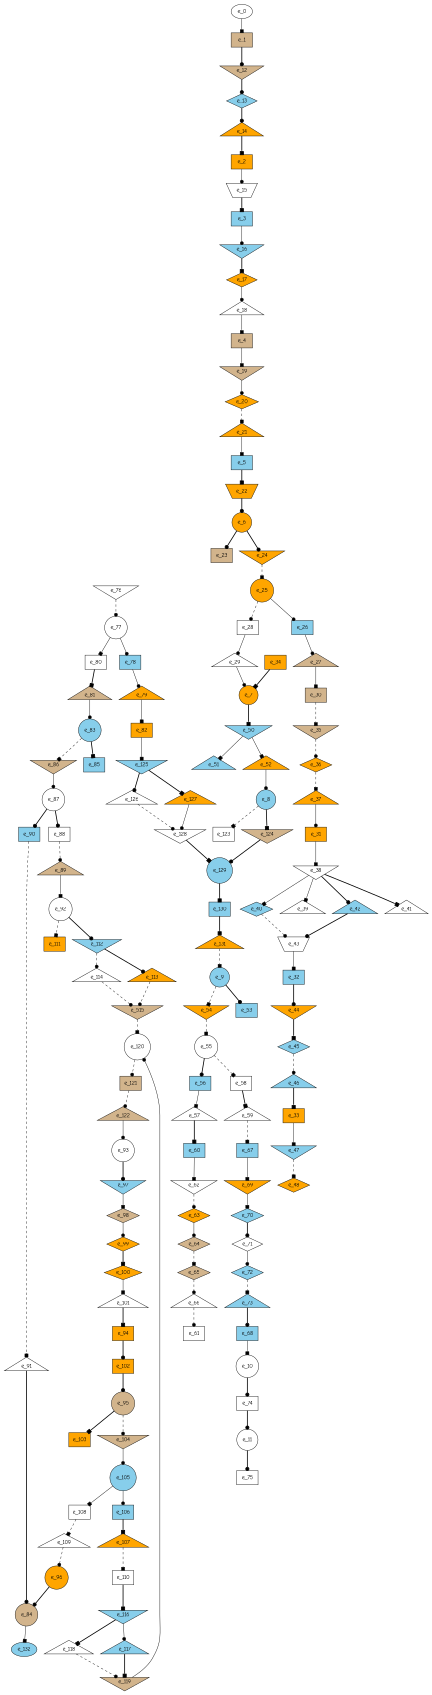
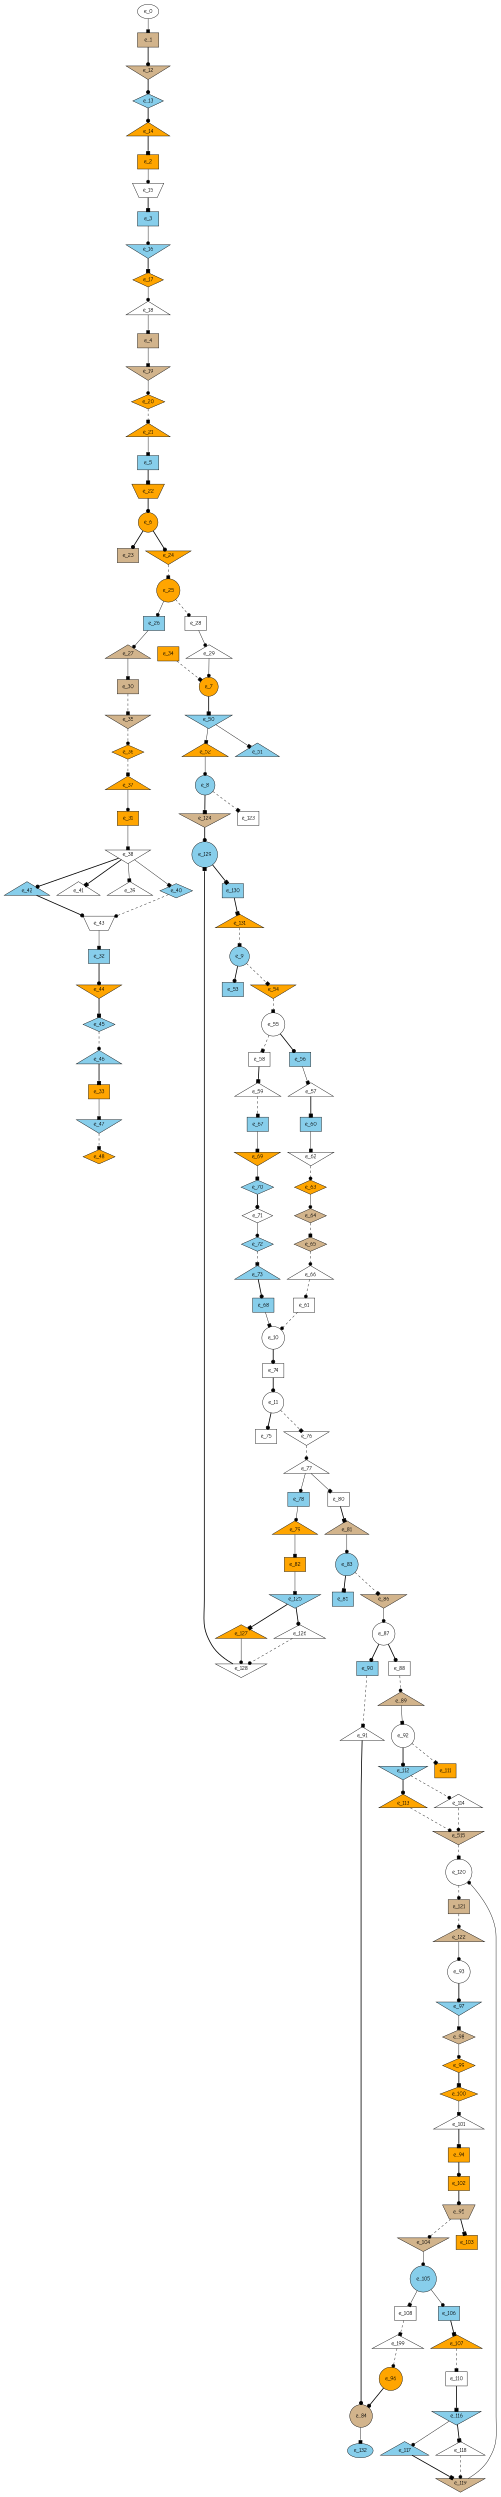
(116, 628) -> (306, 1469)
(263, 677) -> (187, 669)
none -> (290, 1320)
(123, 1403) -> (459, 2212)
none -> (290, 1420)
(64, 1543) -> (398, 2344)
